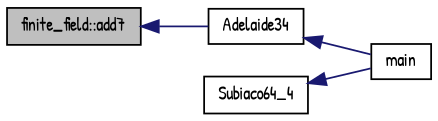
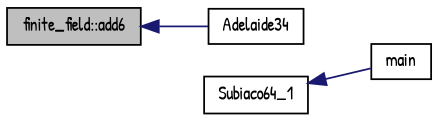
(74, 26) -> (74, 26)
(346, 48) -> none
(256, 95) -> (256, 95)
